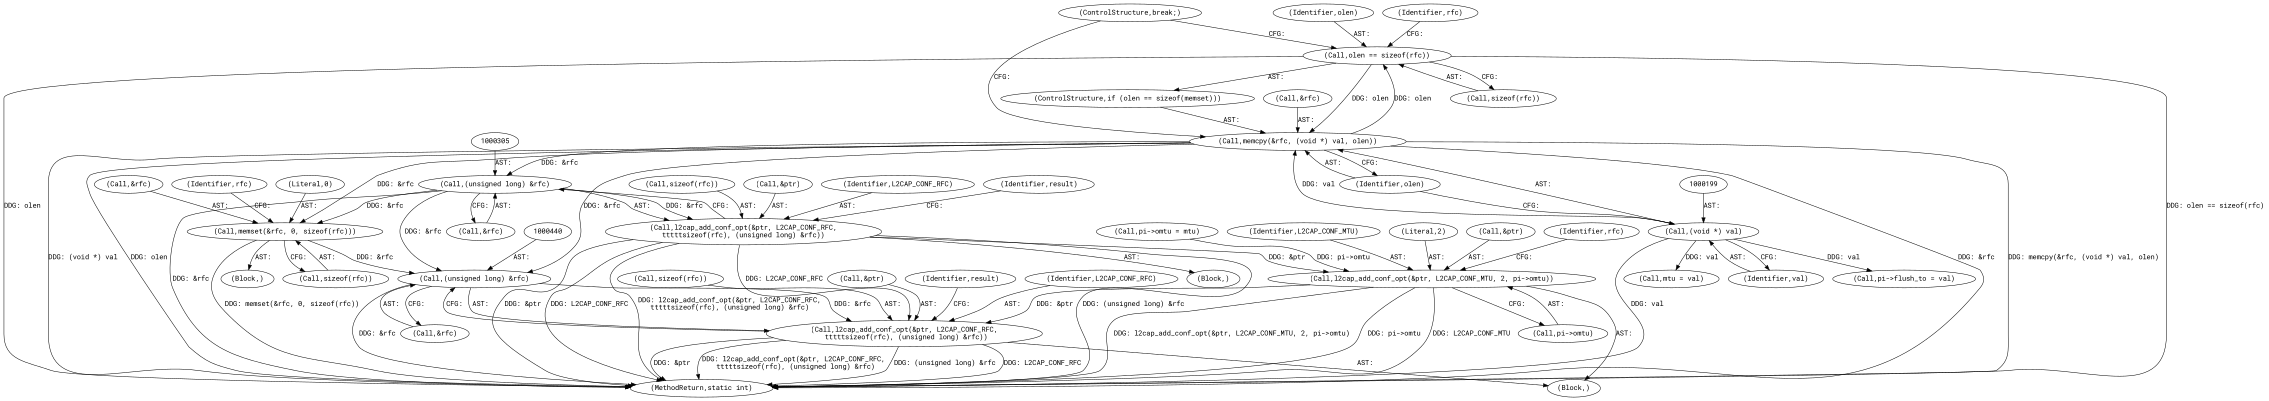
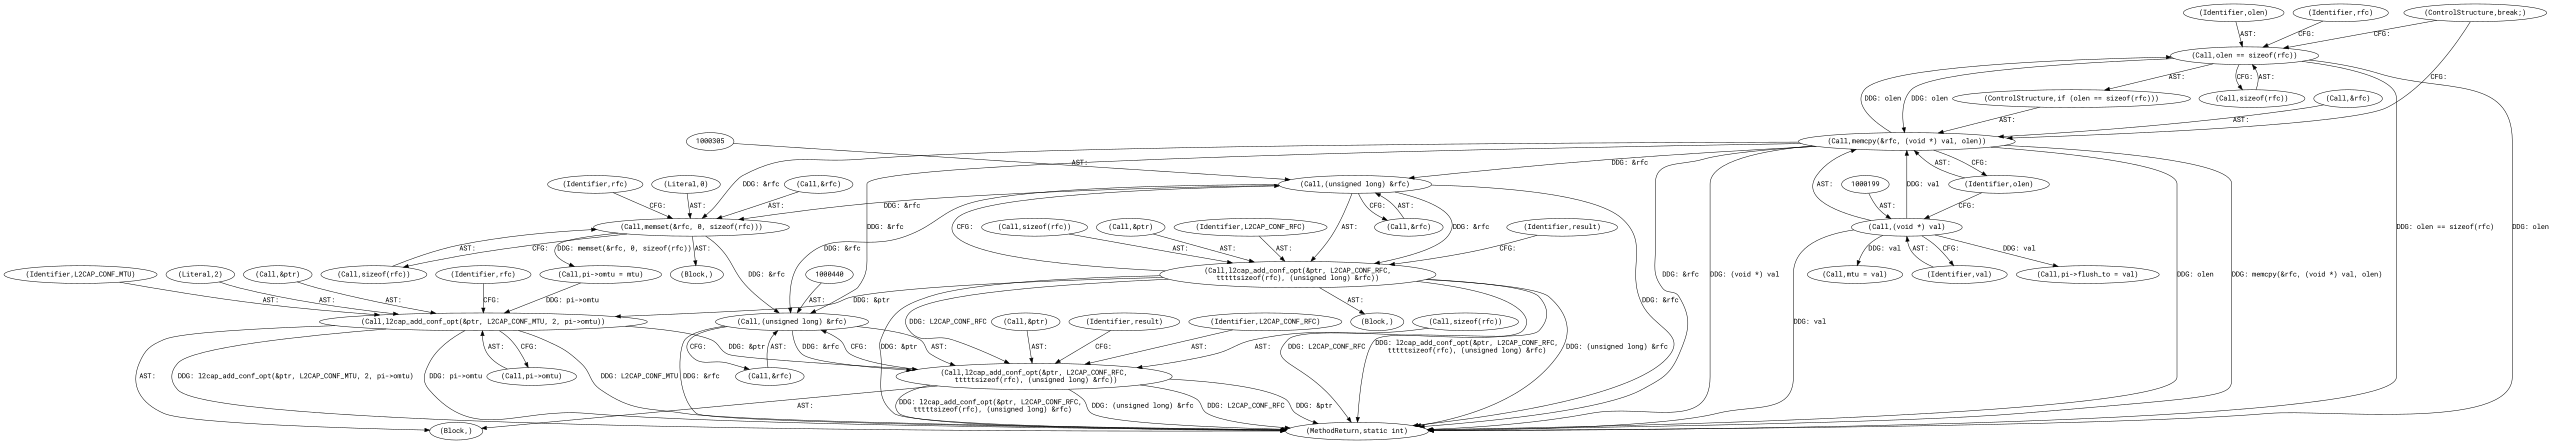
(1128, 99) -> (2071, 99)
(370, 369) -> (557, 246)
